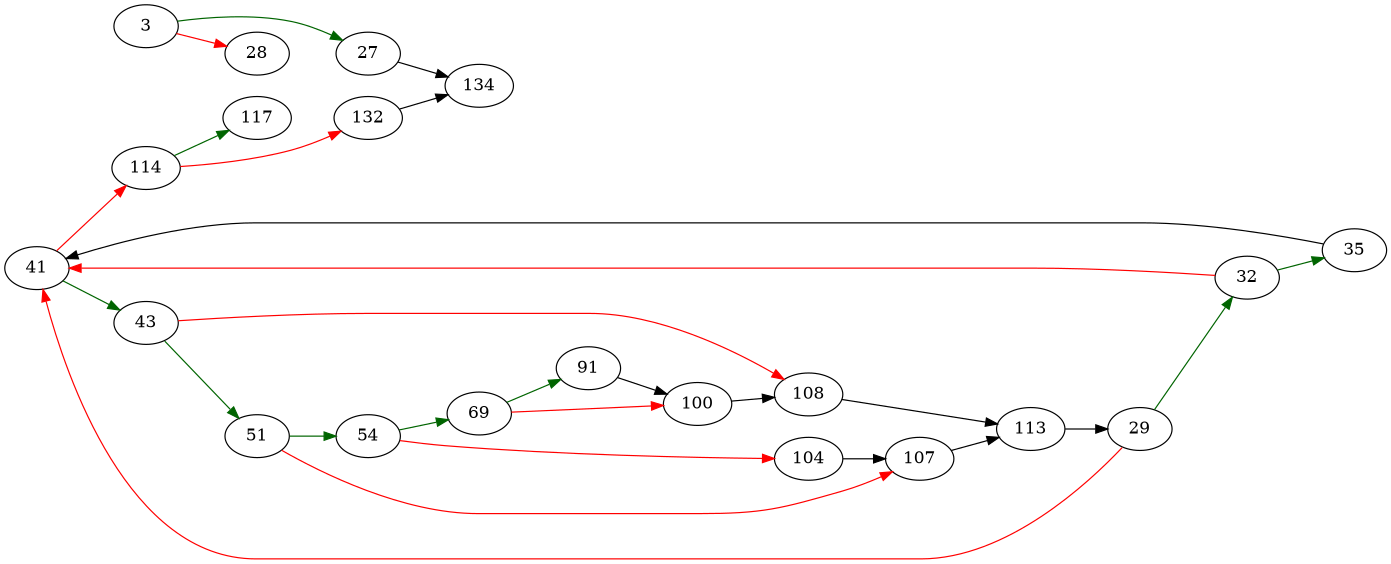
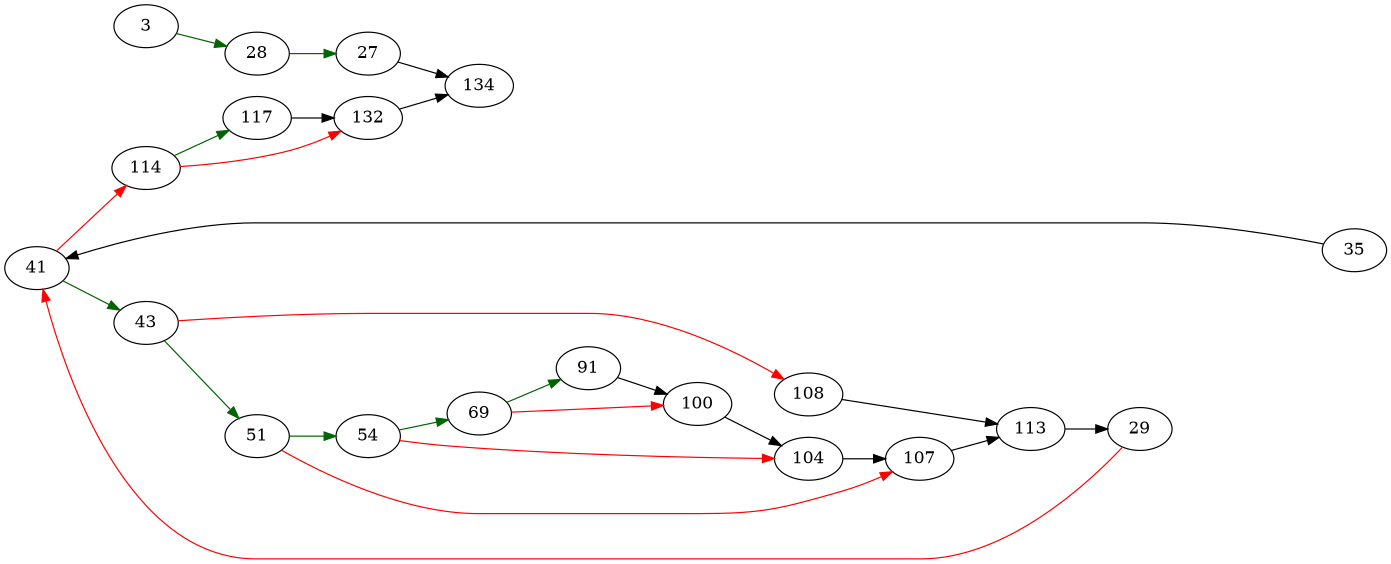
(256, 17) -> (307, 54)
(196, 38) -> (196, 38)
none -> (307, 118)
(1247, 278) -> none
(747, 400) -> (748, 429)
